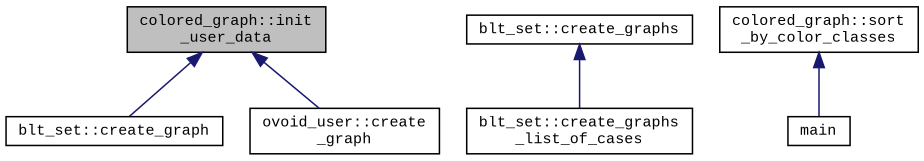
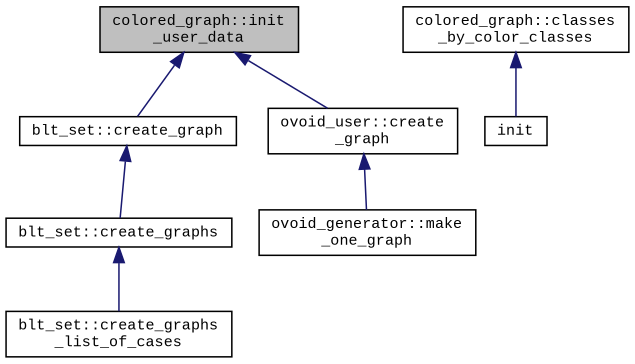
(819, 30) -> (516, 30)
(819, 131) -> (516, 131)
none -> (123, 190)
none -> (367, 233)
